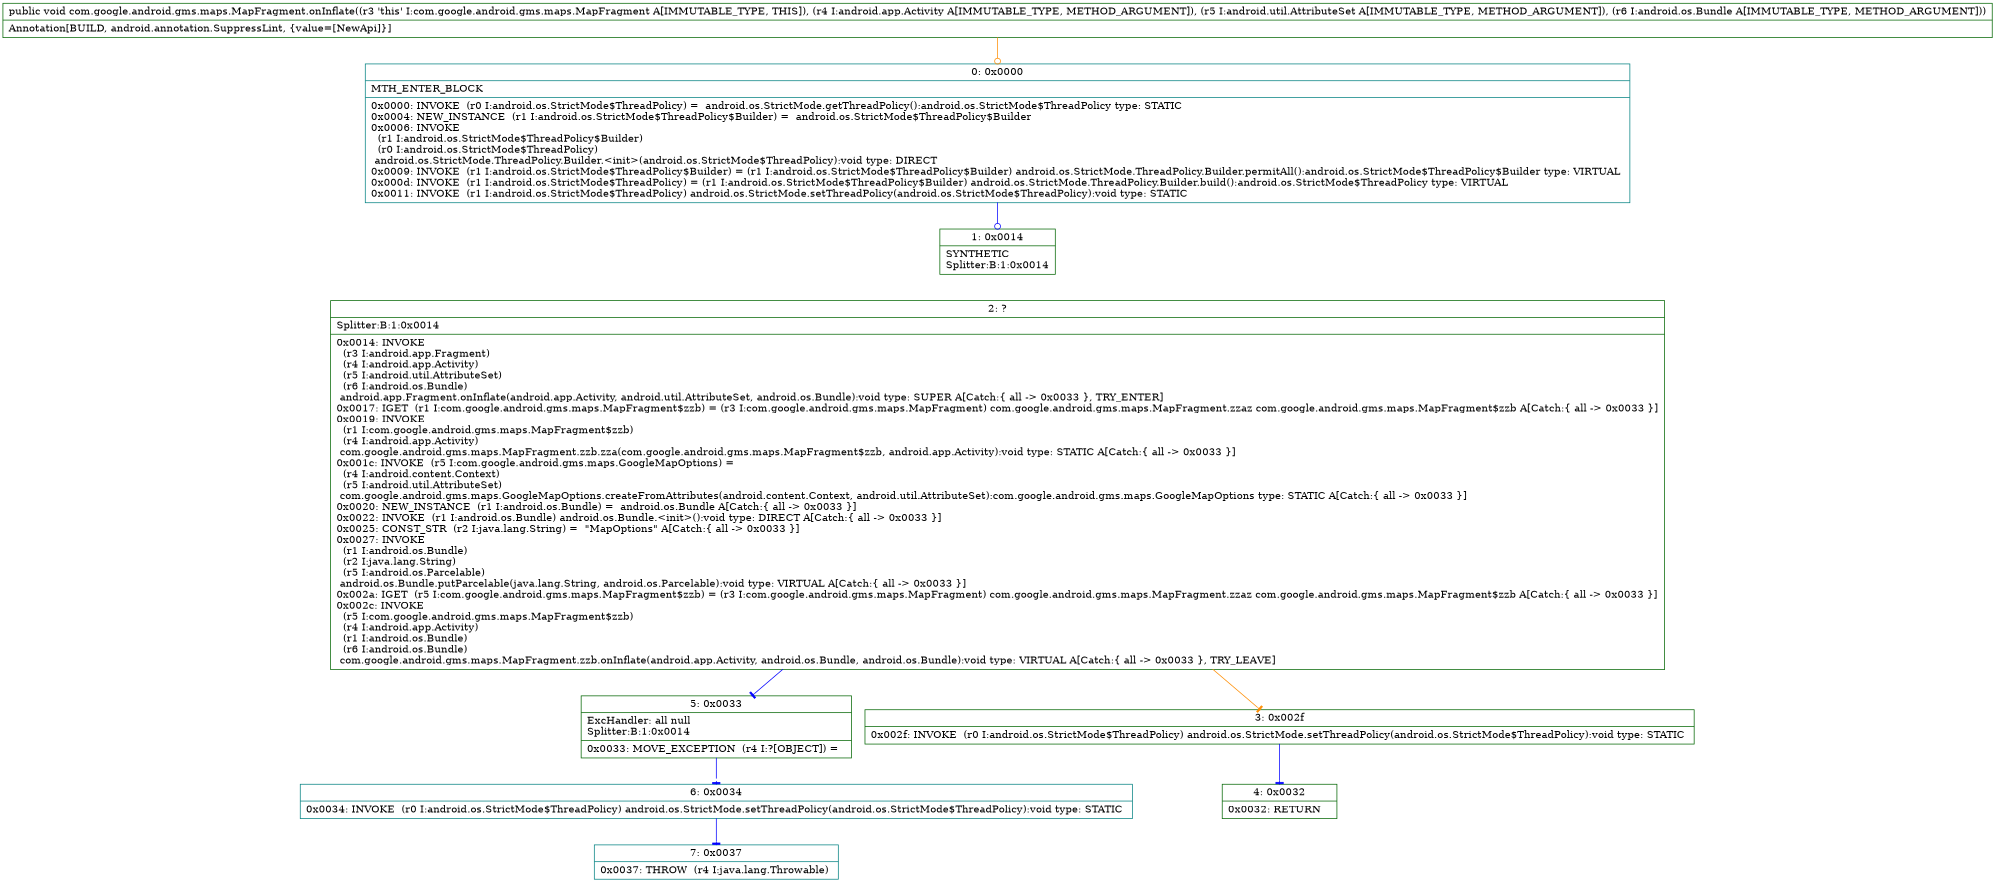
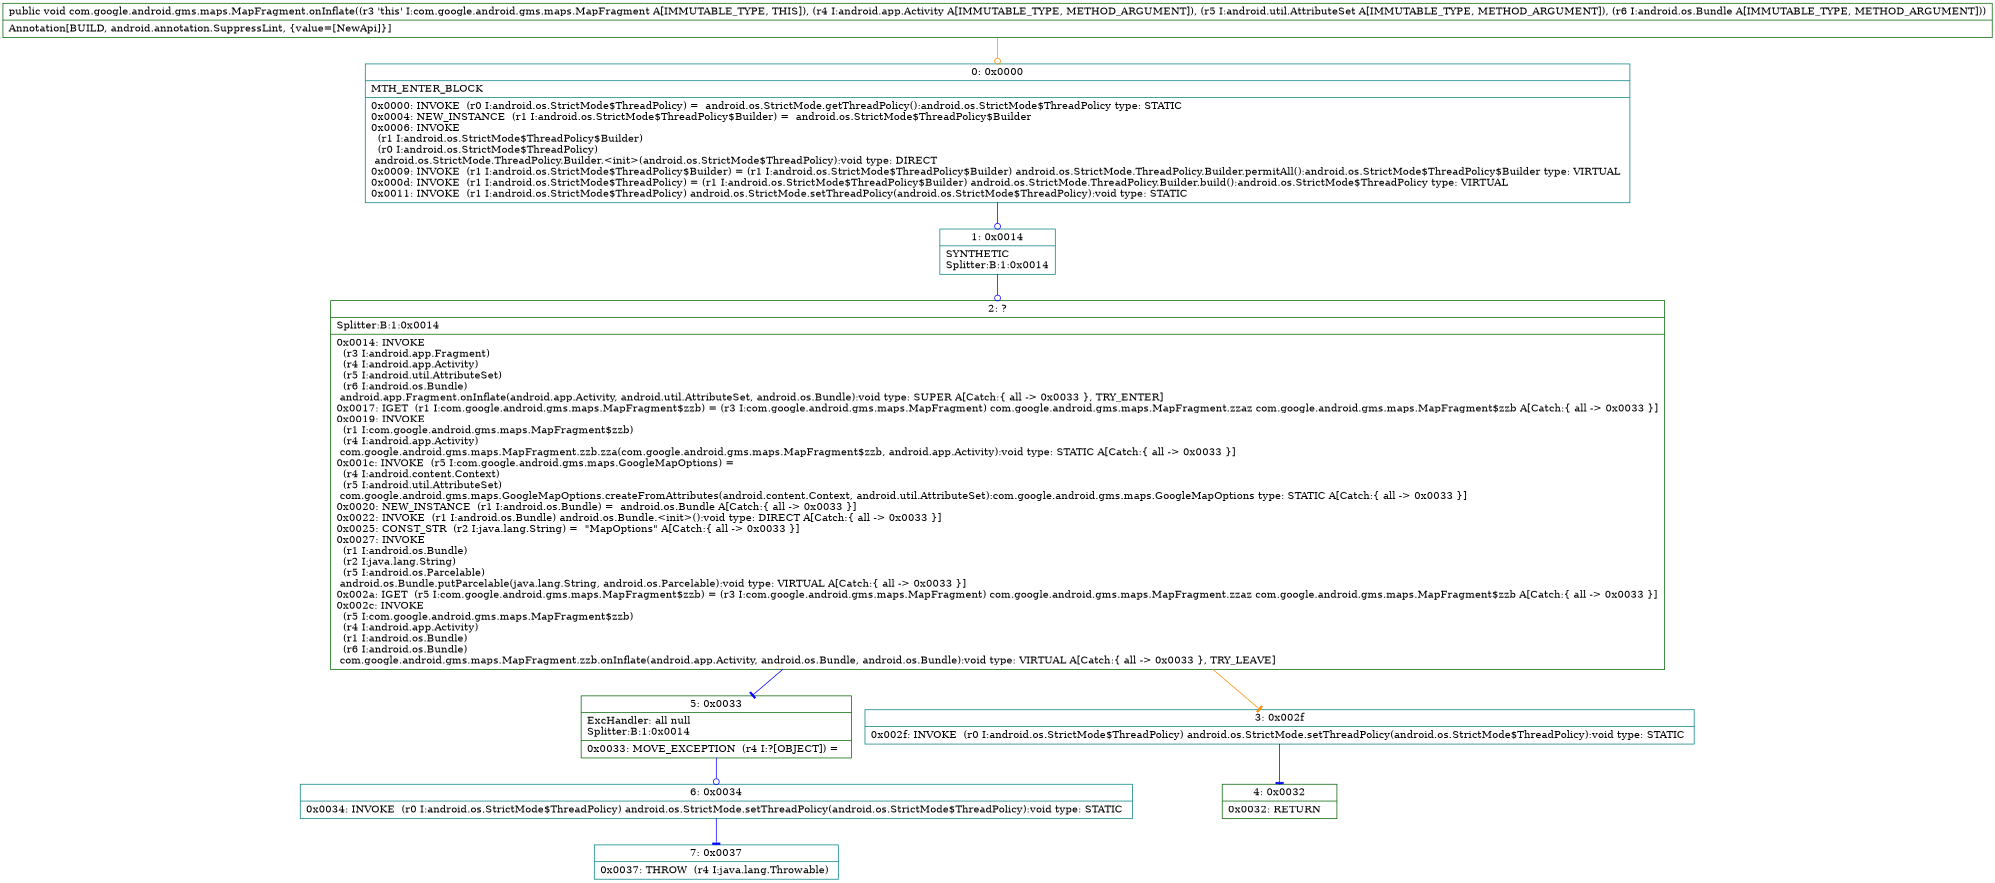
(998, 252) -> (998, 252)
none -> (998, 285)
(1280, 727) -> (1280, 727)
(716, 768) -> (716, 768)
